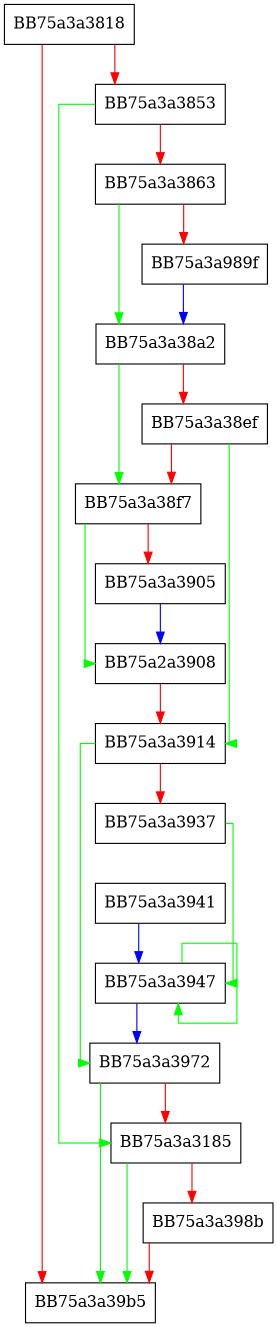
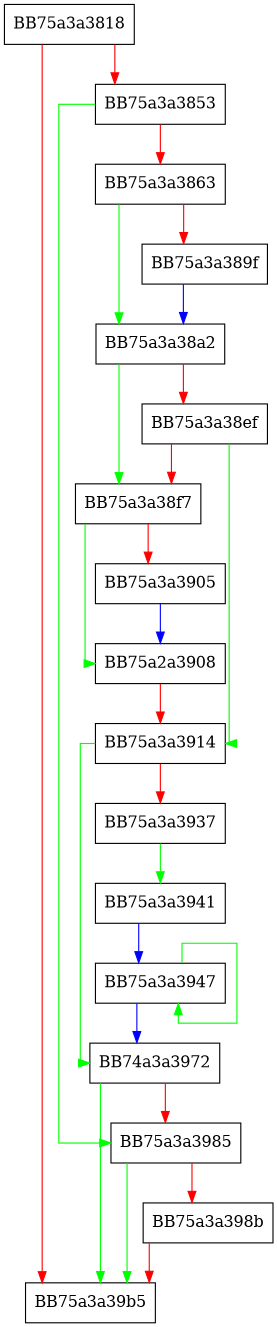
(205, 264) -> (205, 264)
(233, 900) -> (160, 858)
(155, 1063) -> (155, 1063)
(176, 1143) -> (176, 1143)
